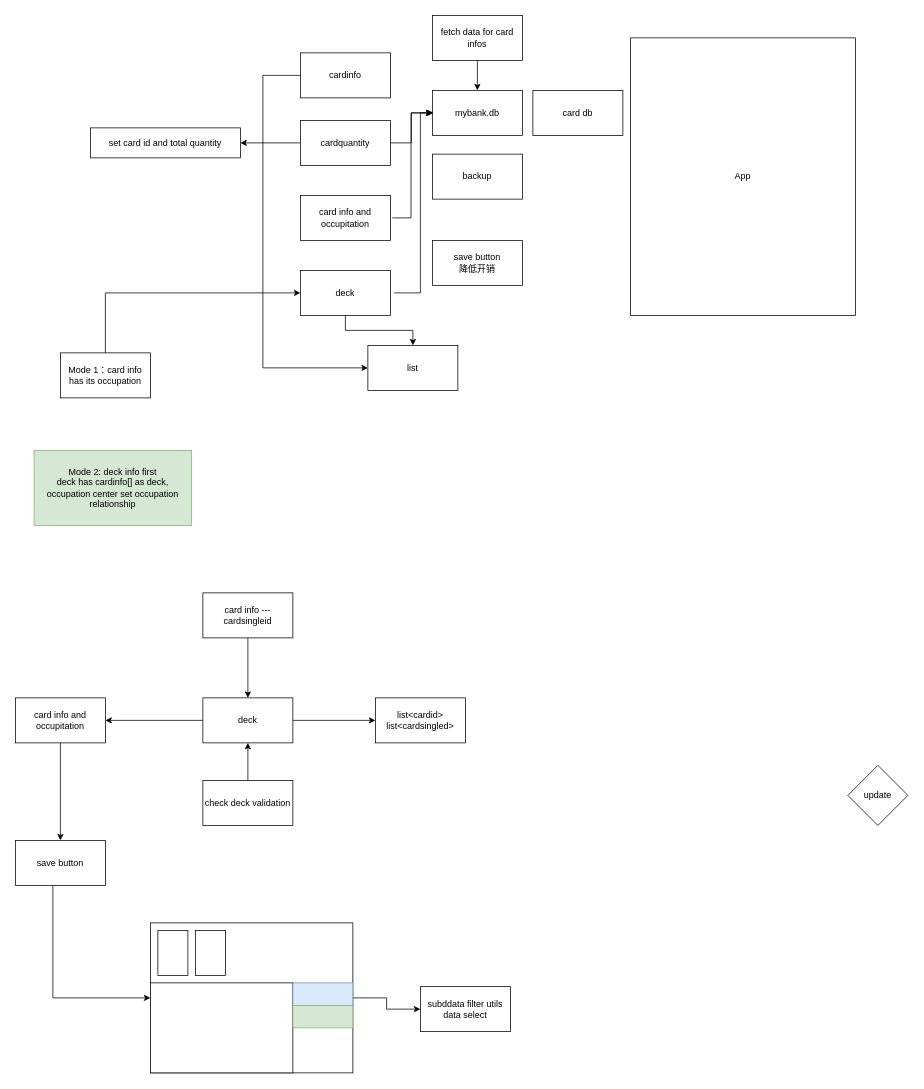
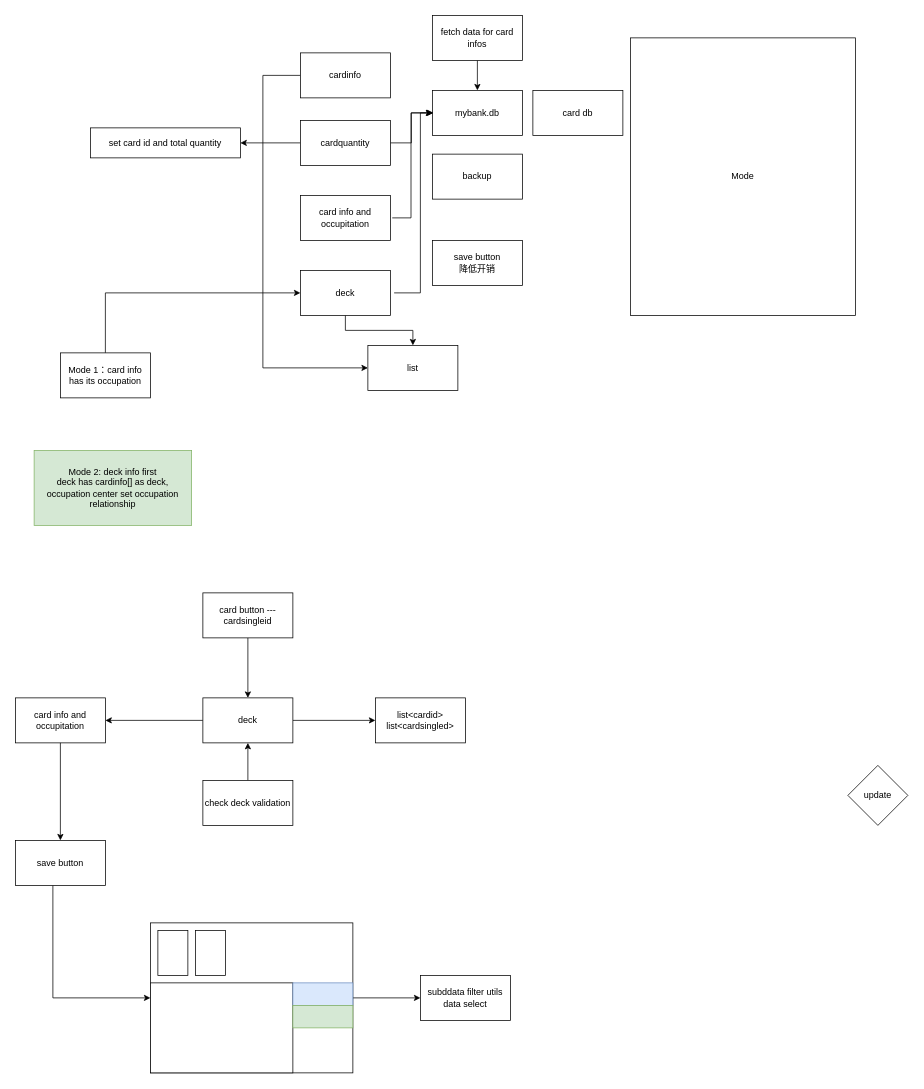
(743, 177) -> (743, 177)
(248, 615) -> (248, 615)
(465, 1009) -> (465, 998)
